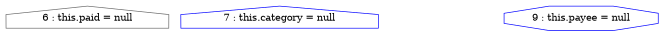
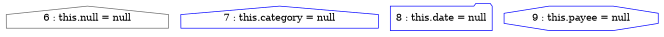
(87, 18) -> (87, 18)
none -> (441, 18)
